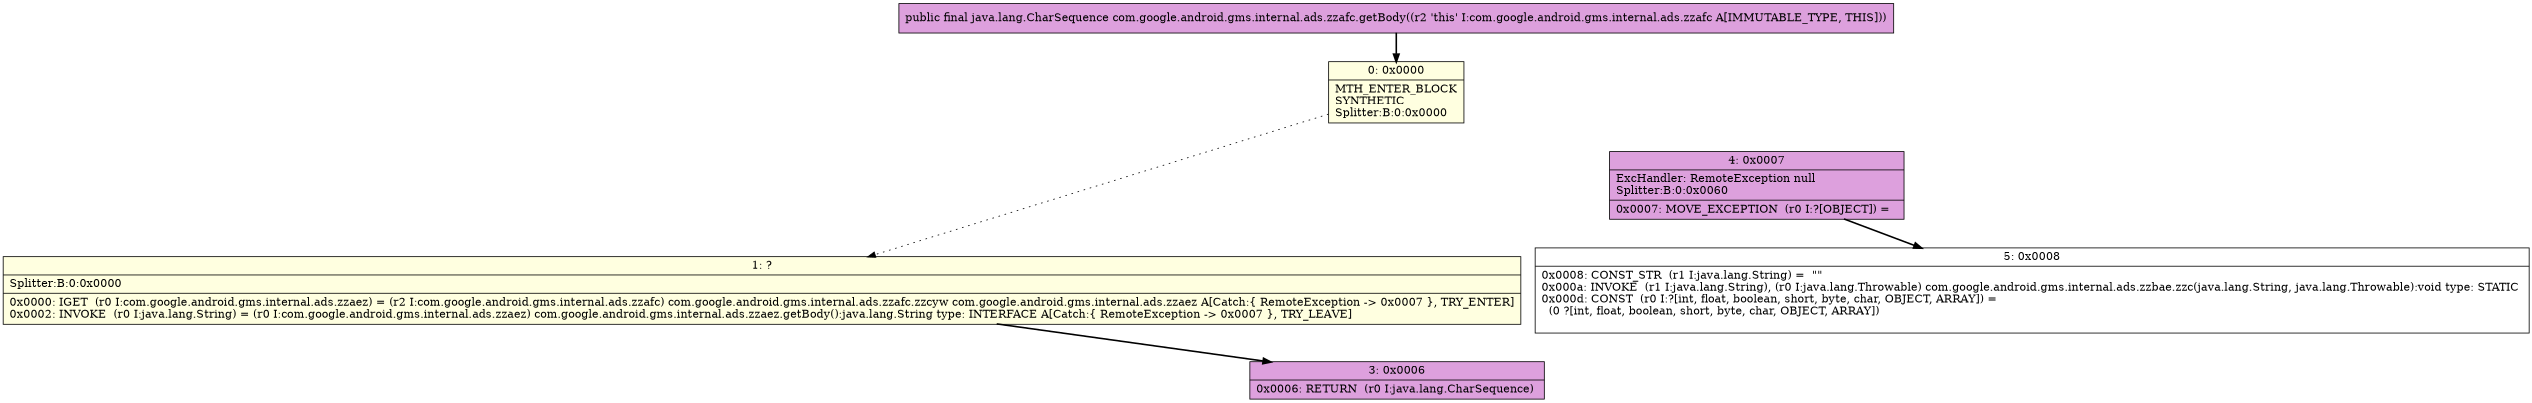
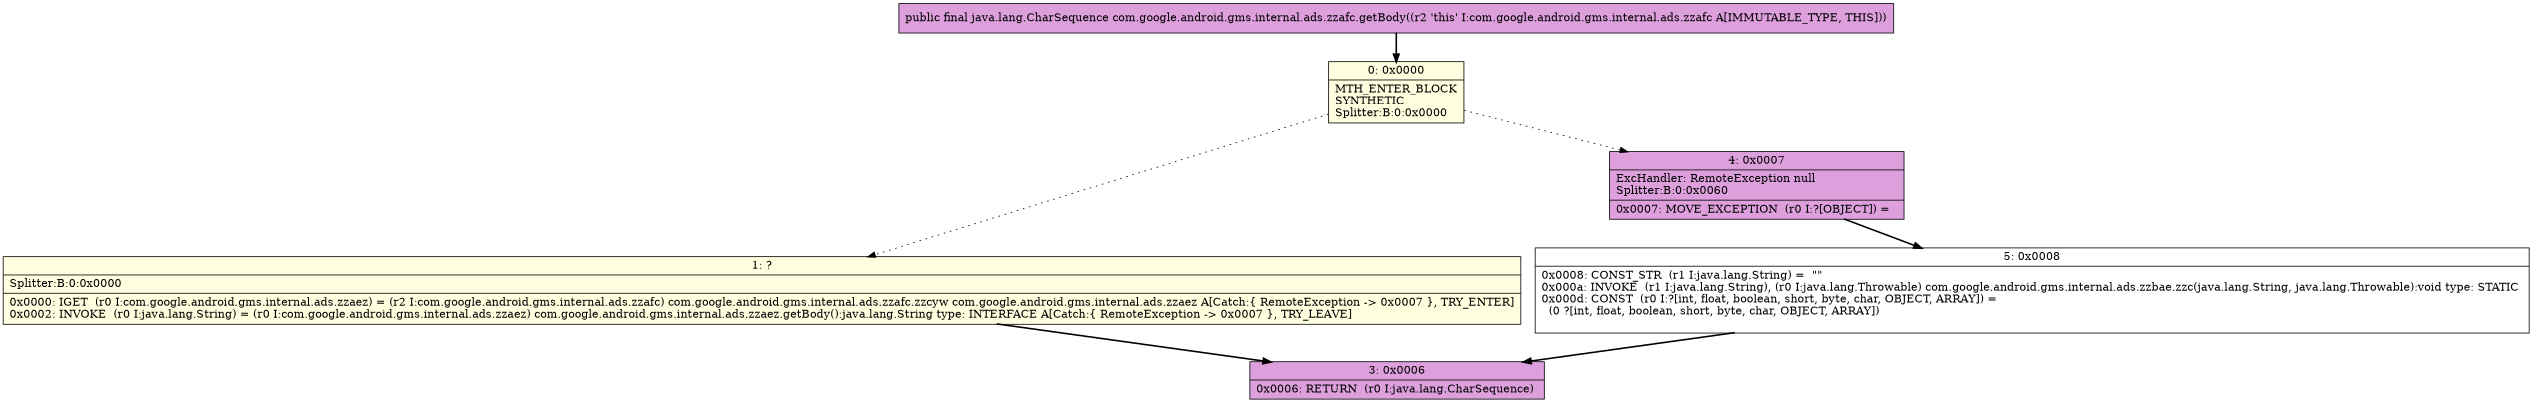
none -> (1542, 130)
none -> (1633, 347)
